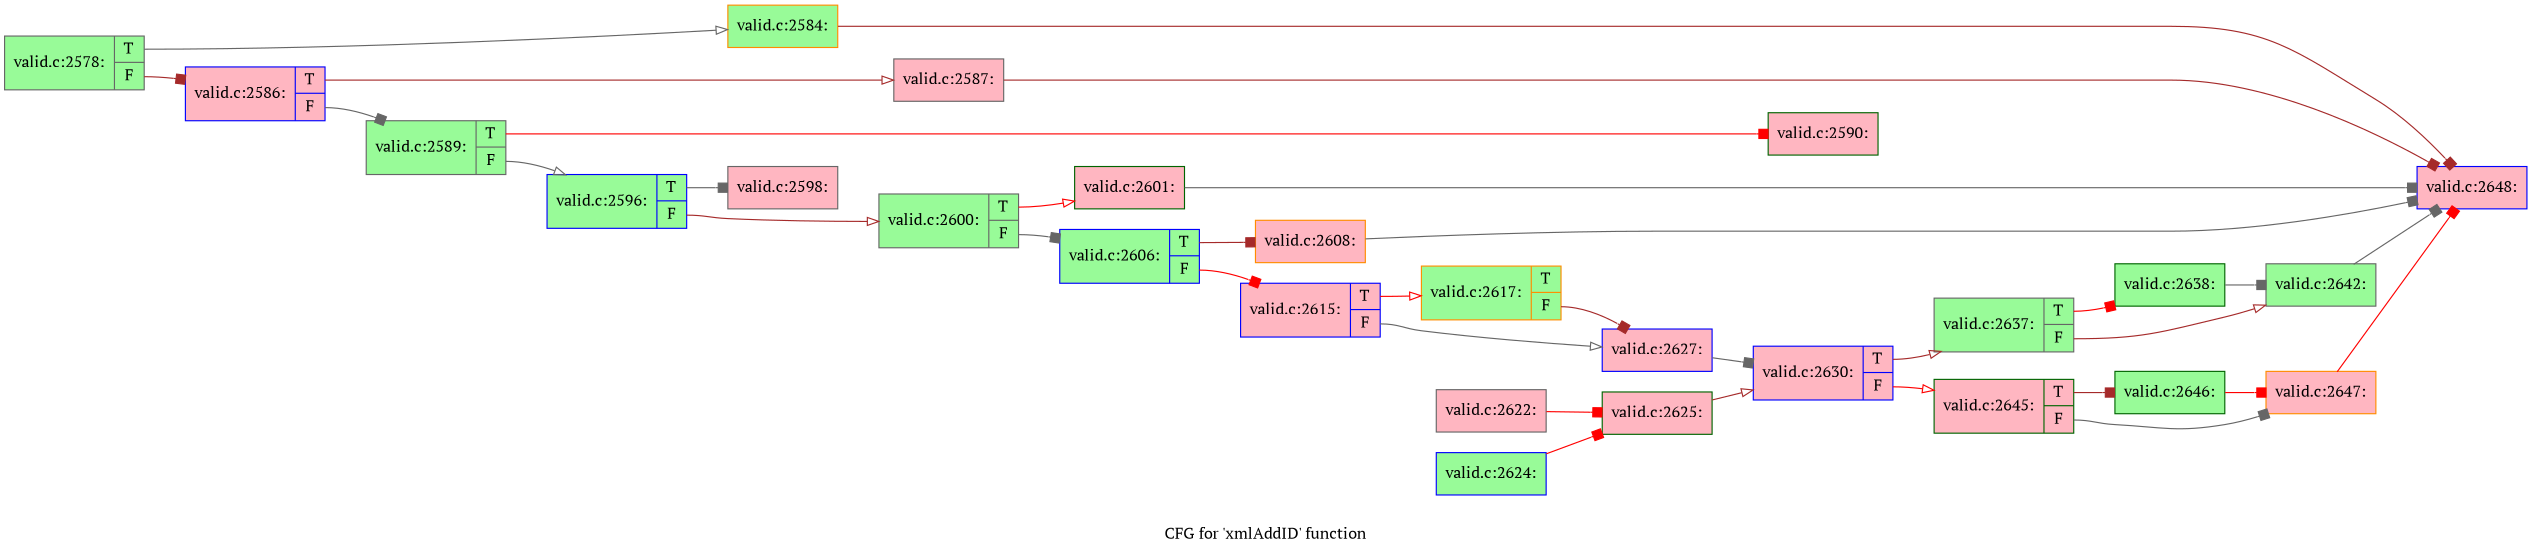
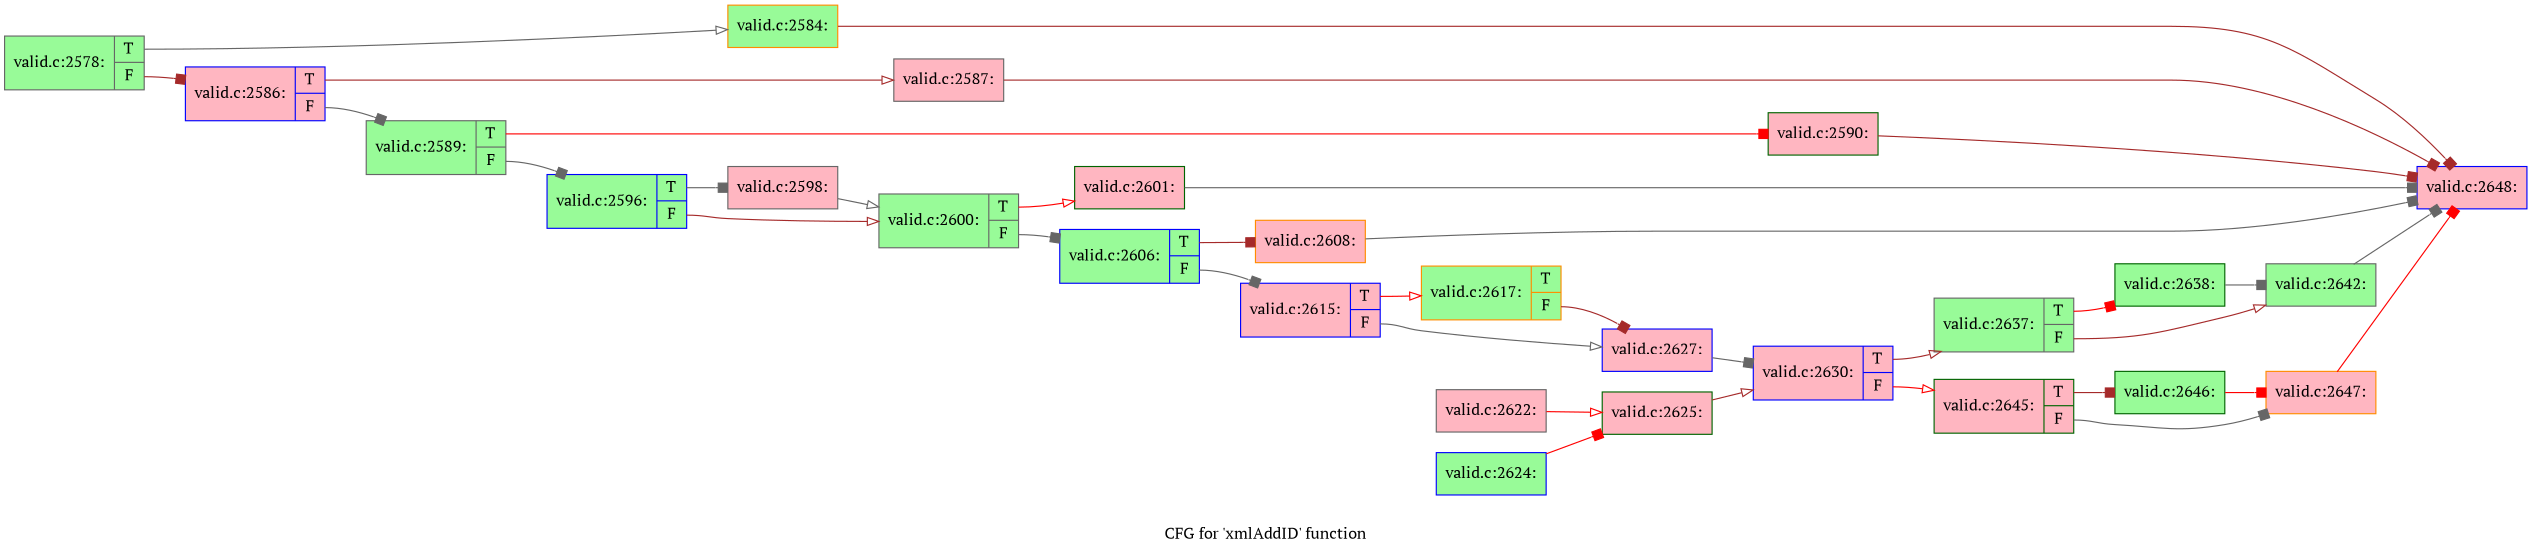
none -> (2142, 150)
(531, 164) -> (531, 164)
none -> (853, 202)
(1224, 273) -> (1224, 273)
(1568, 412) -> (1568, 412)
